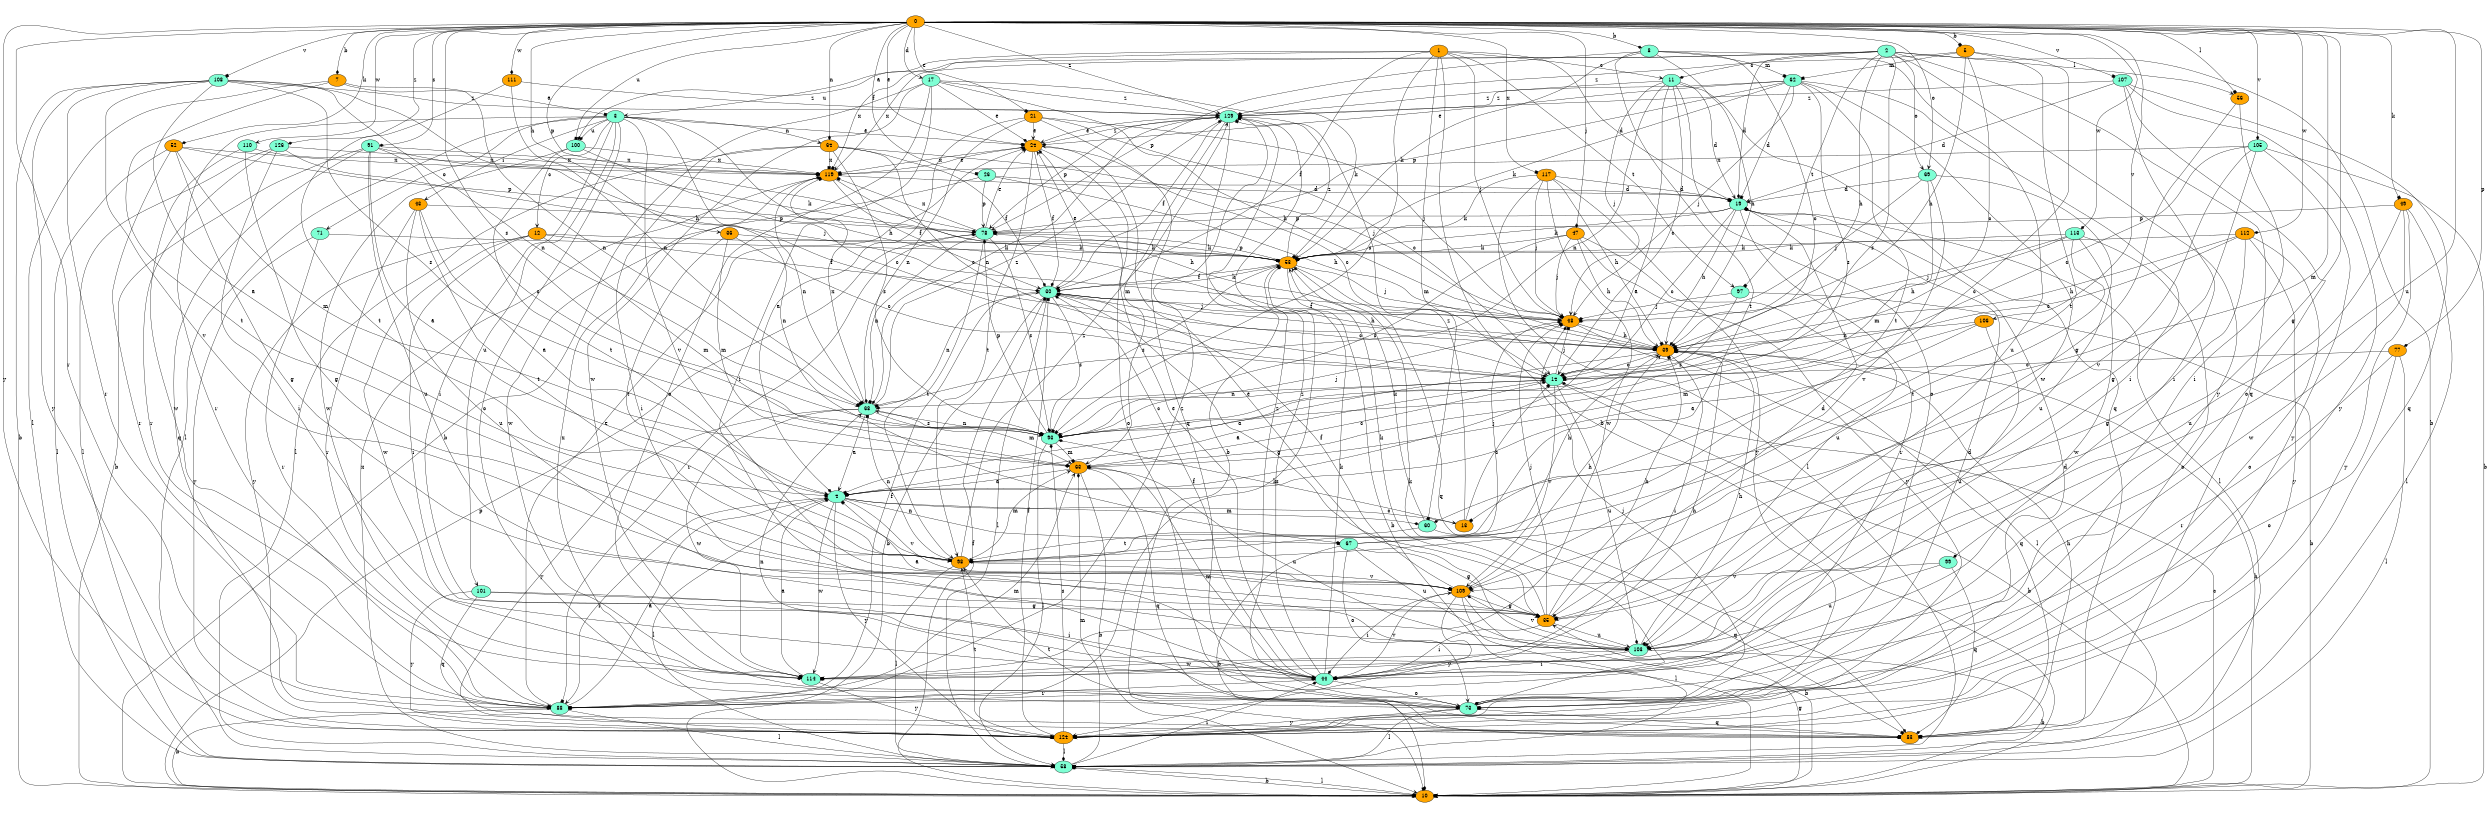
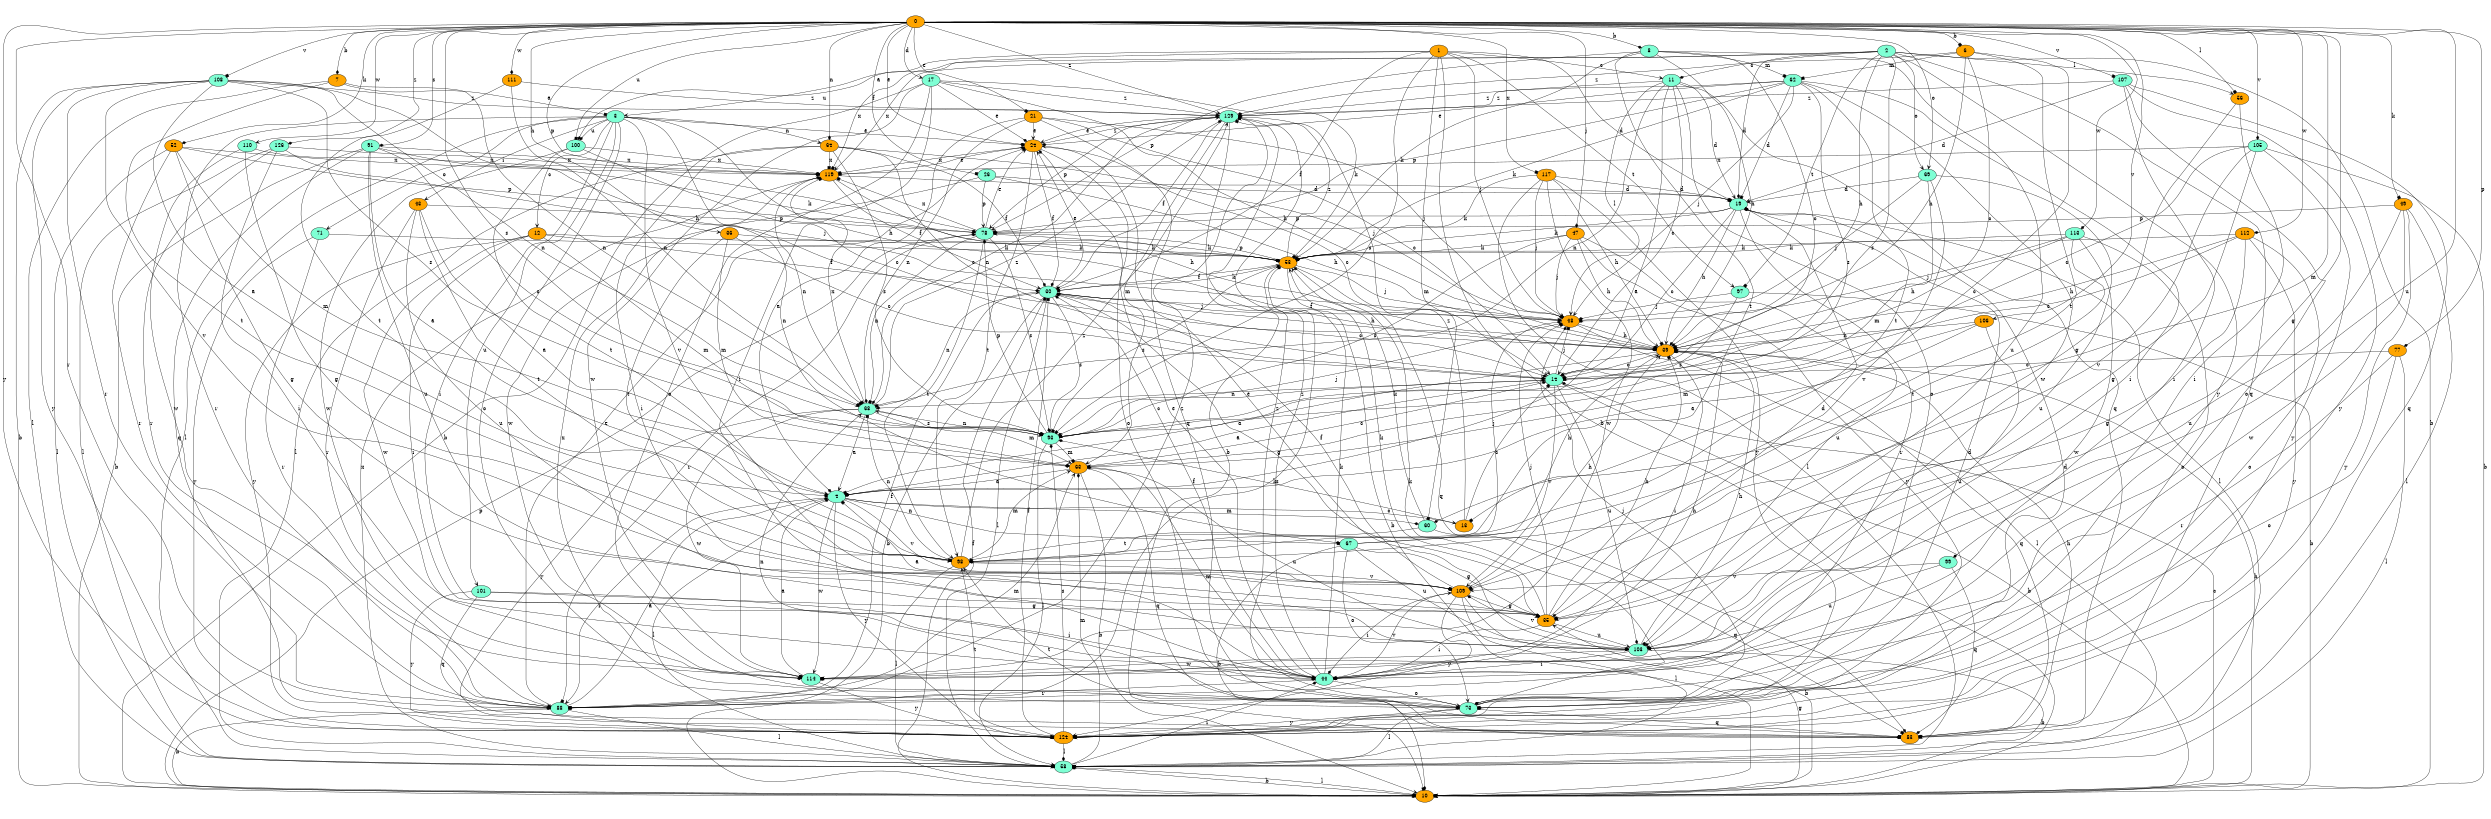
(1965, 51) -> (1965, 51)
(1615, 204) -> (1615, 204)
